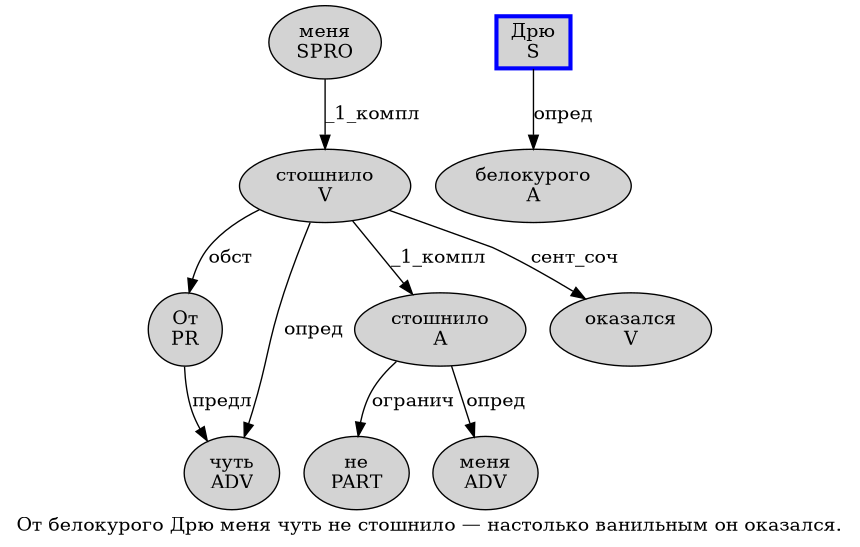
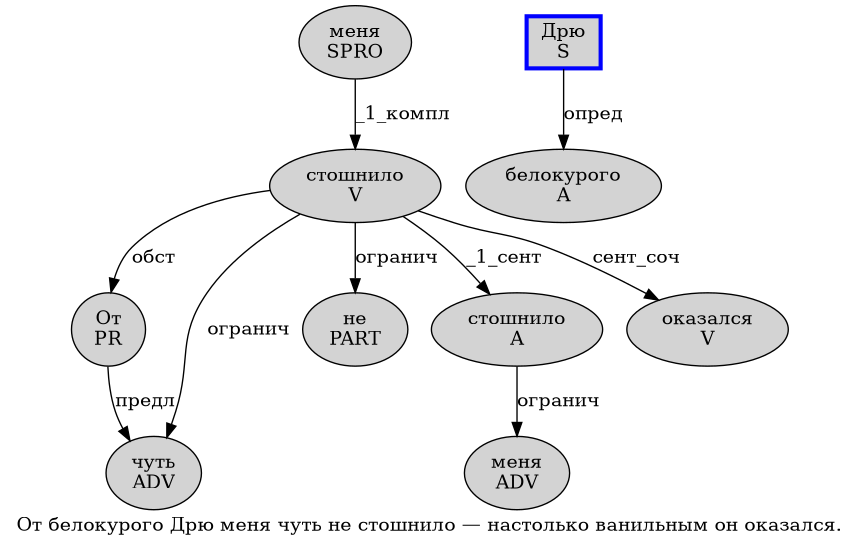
(439, 258) -> (504, 258)
(313, 329) -> (249, 329)
(373, 389) -> (355, 251)
(496, 401) -> (559, 401)
